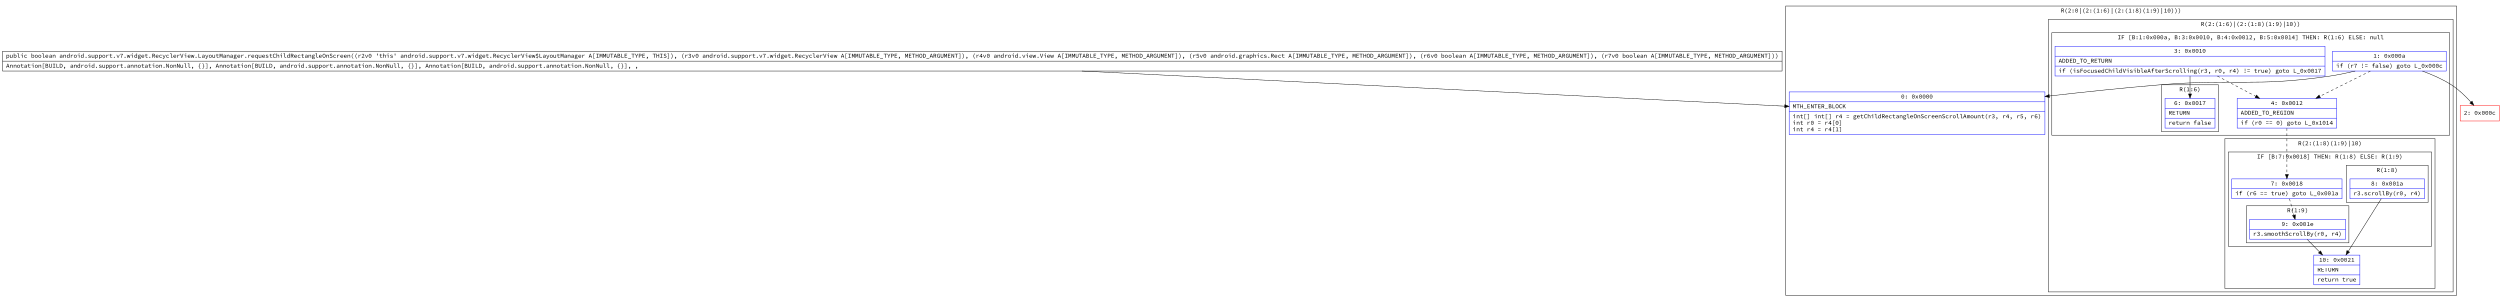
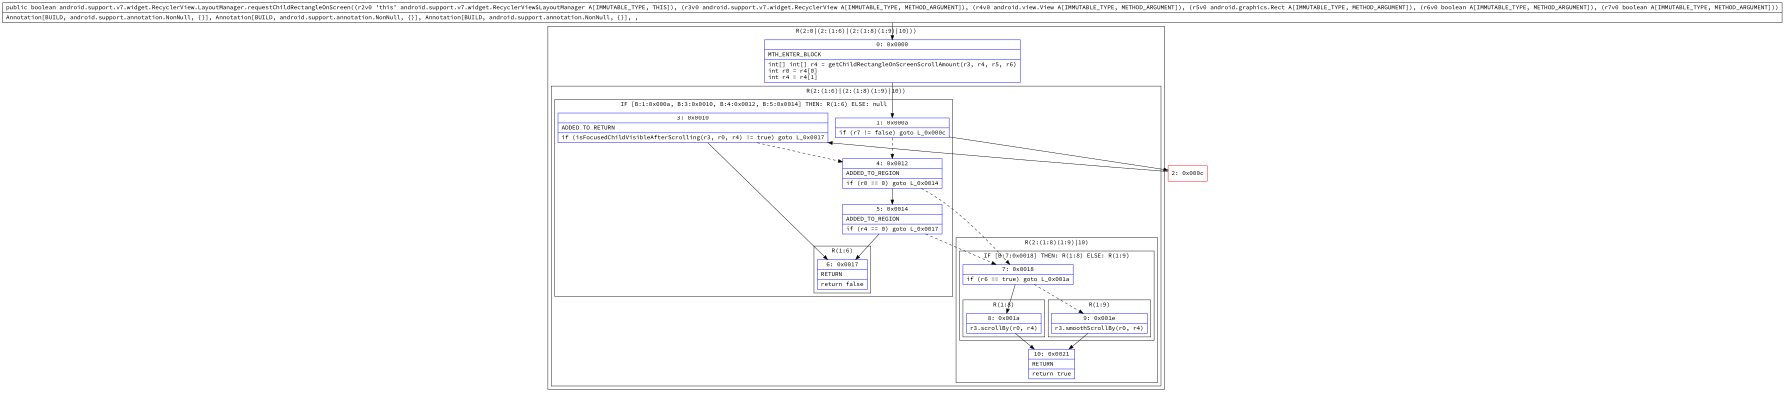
(2241, 82) -> (892, 96)
(2287, 123) -> (892, 183)
none -> (1000, 158)
none -> (892, 219)
none -> (1012, 297)
